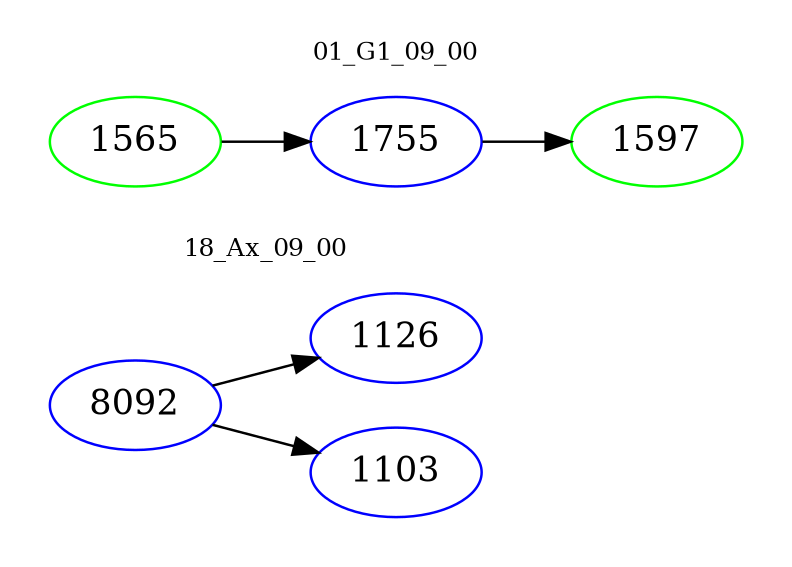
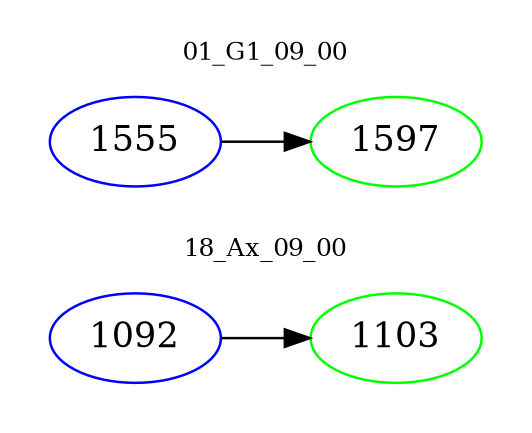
(135, 142) -> none
(396, 142) -> (135, 142)
(396, 338) -> none
(135, 405) -> (135, 338)
(396, 472) -> (396, 338)
